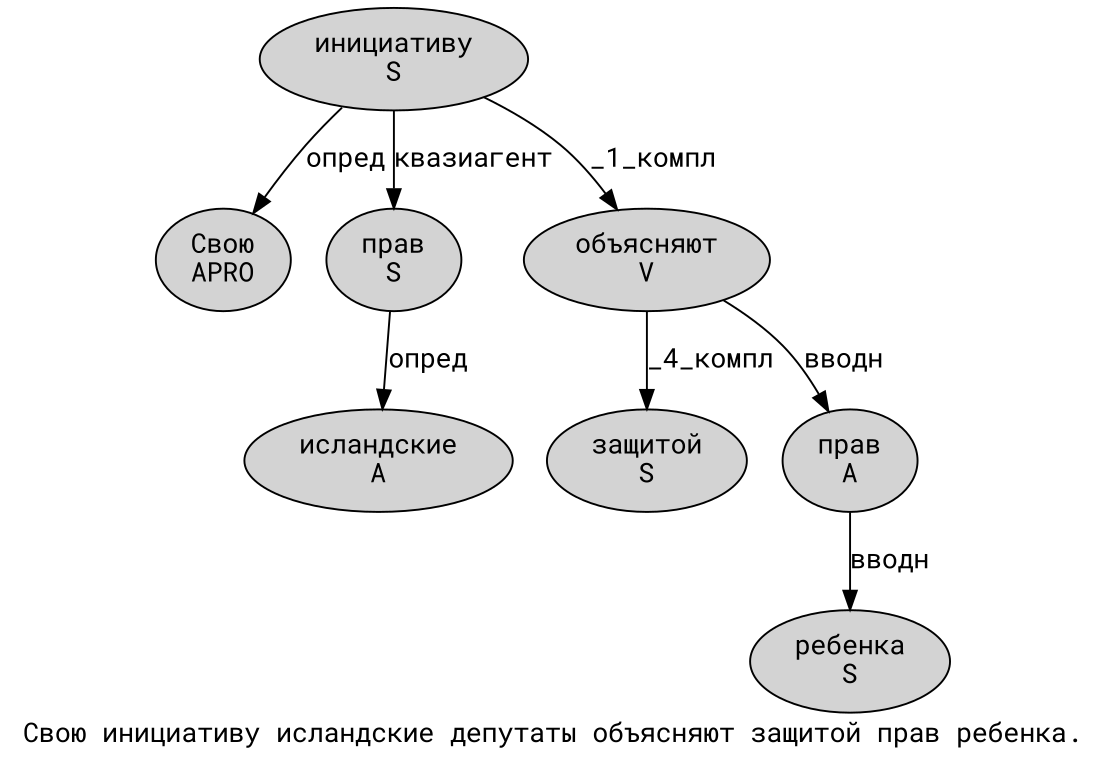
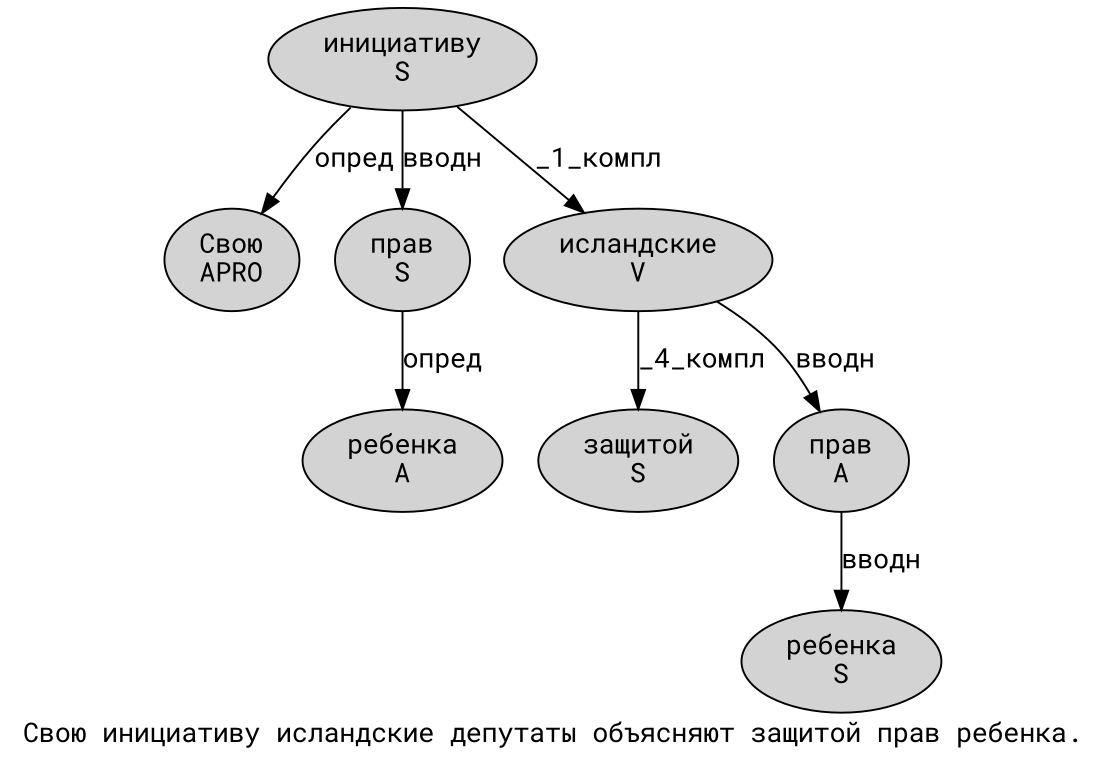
(473, 160) -> (443, 160)
(647, 260) -> (638, 260)
(379, 461) -> (403, 461)
